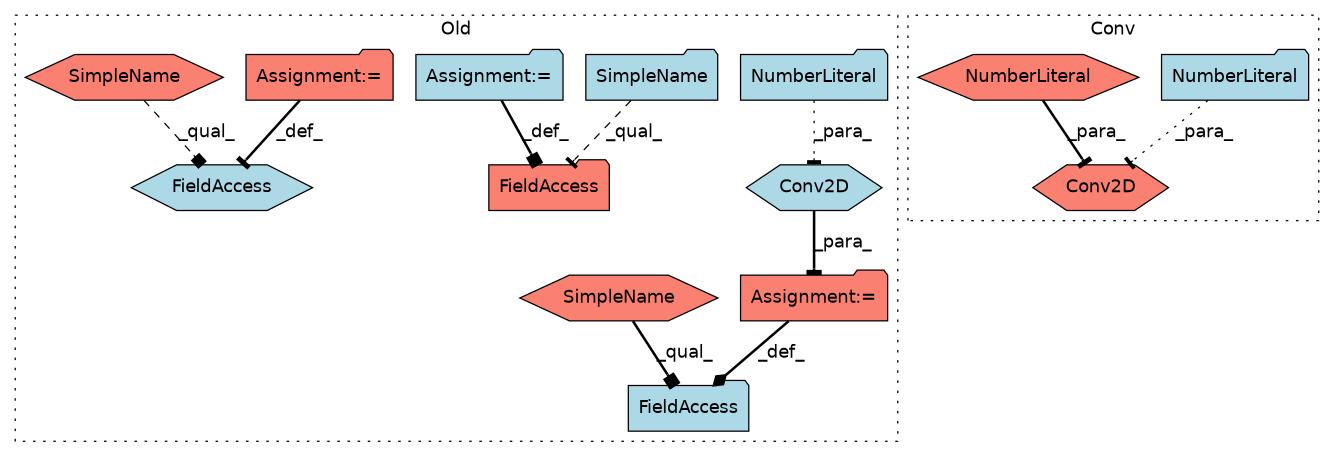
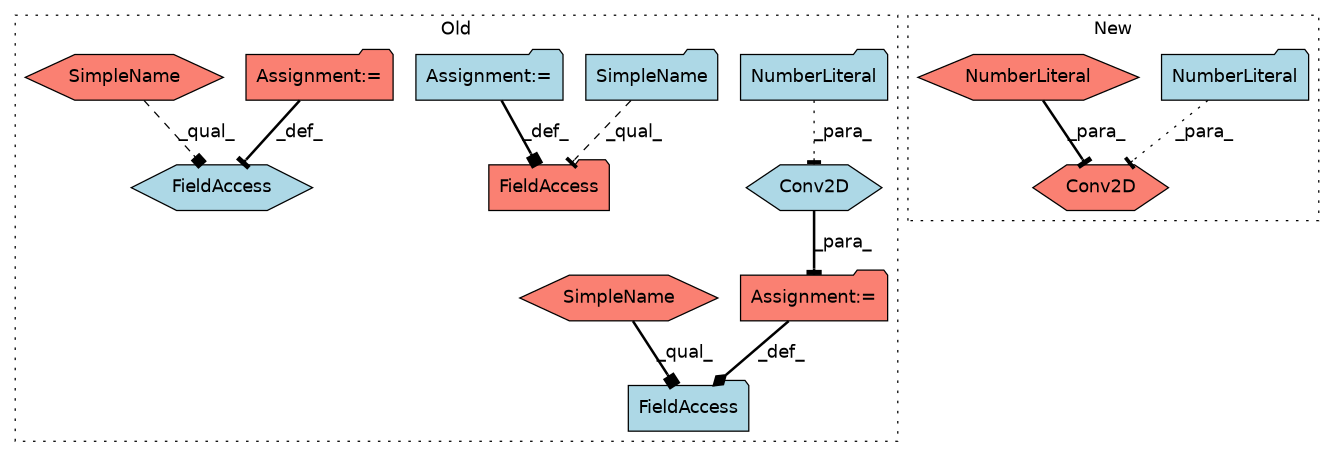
(1113, 30) -> (1113, 30)
